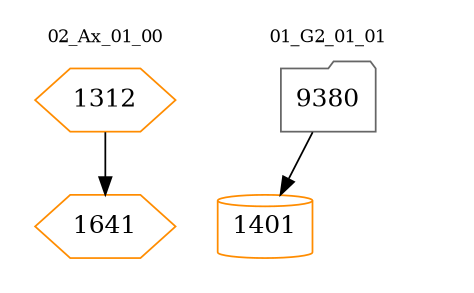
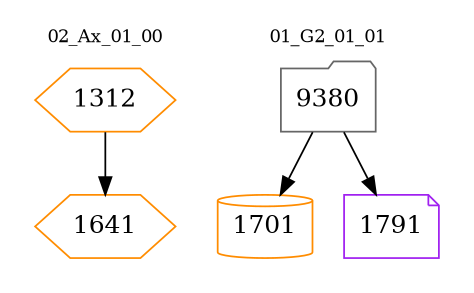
(265, 226) -> (265, 226)
none -> (391, 226)
